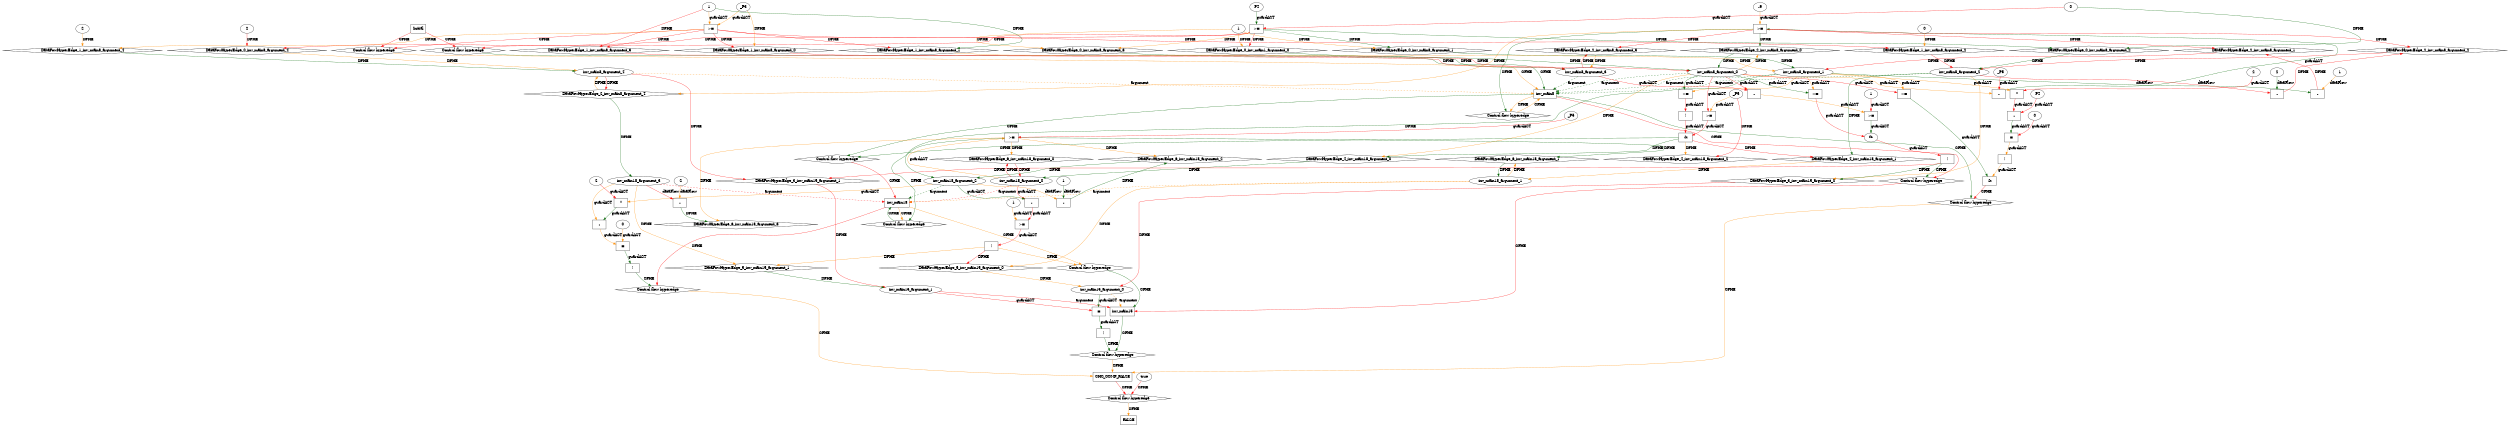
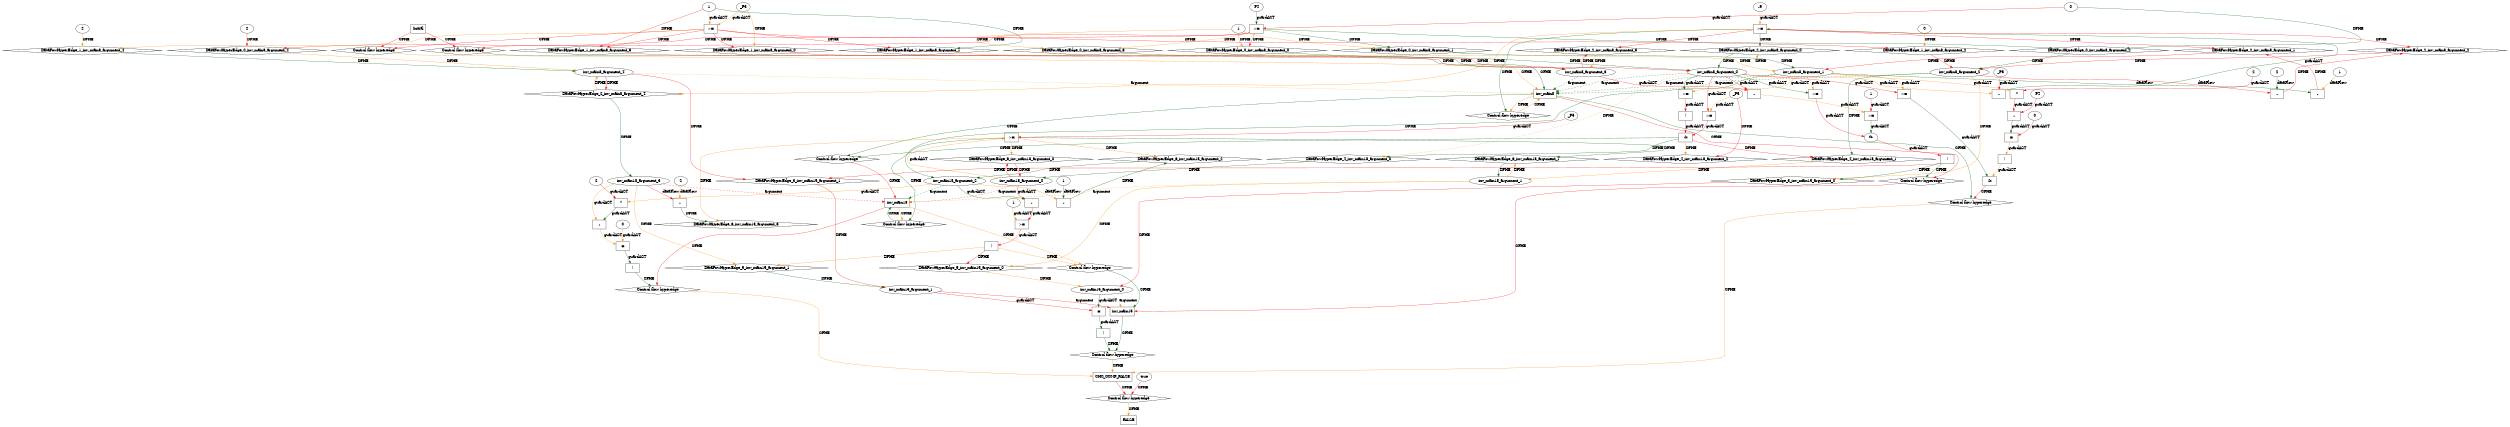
(760, 29) -> (760, 29)
(1248, 50) -> (1248, 50)
(1749, 65) -> (1749, 65)
(1543, 131) -> (1543, 131)
